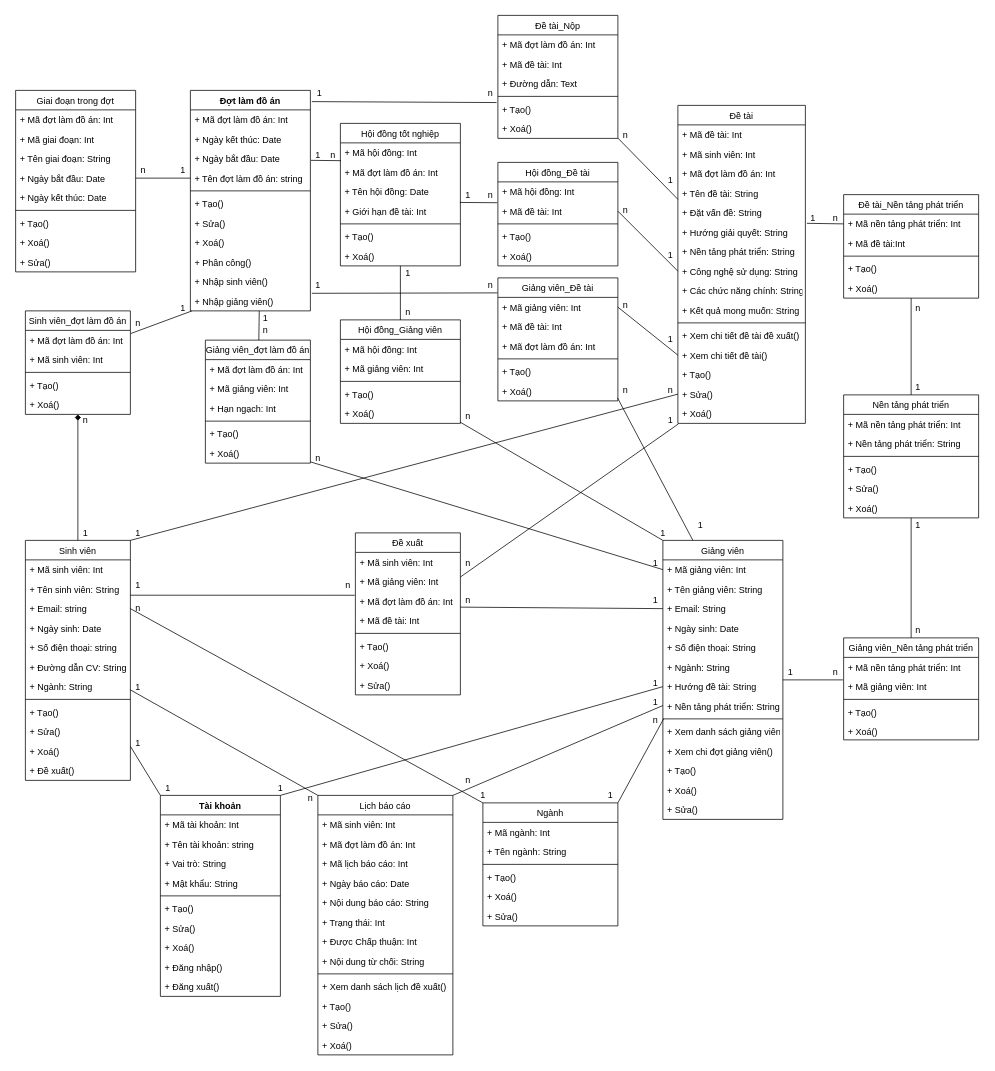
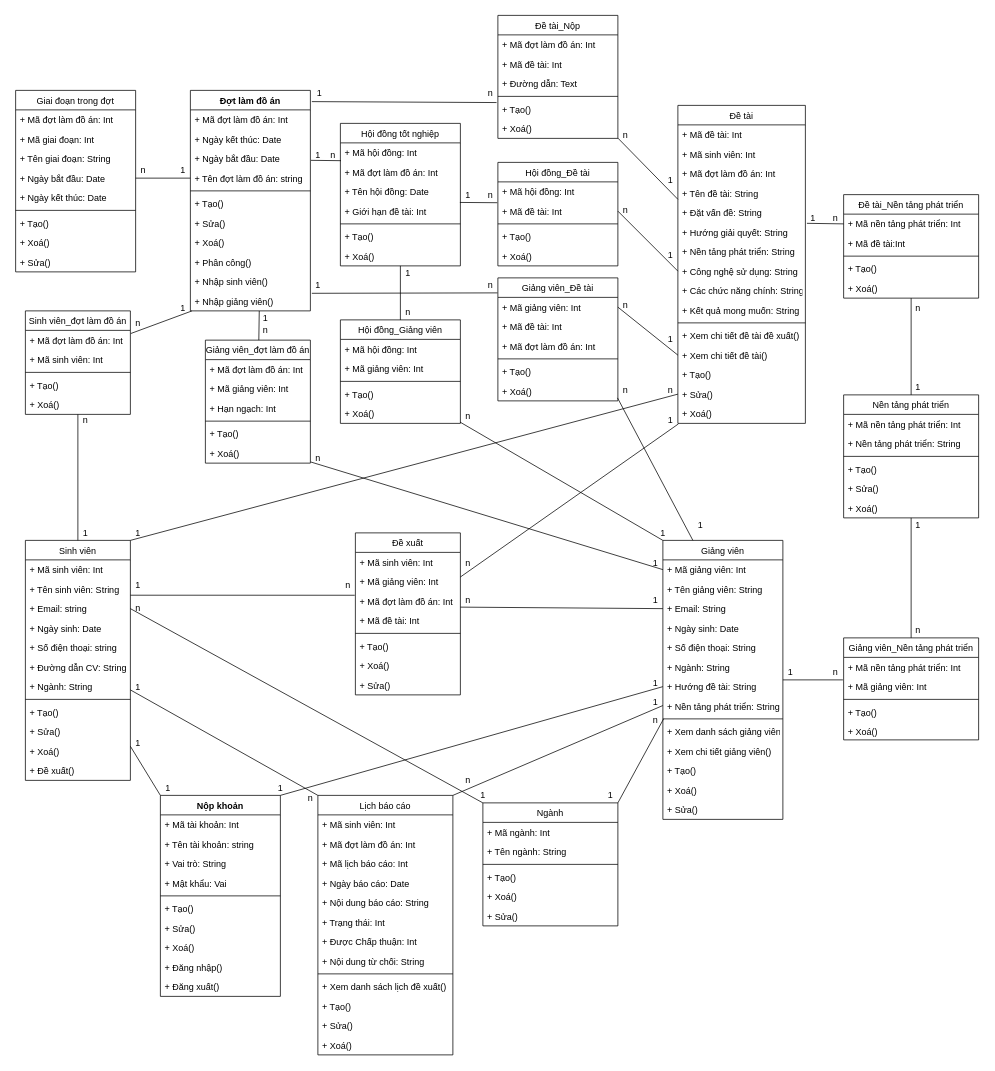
(78, 421) -> (78, 418)
(723, 752) -> (724, 752)
(220, 806) -> (220, 806)
(204, 884) -> (196, 884)
